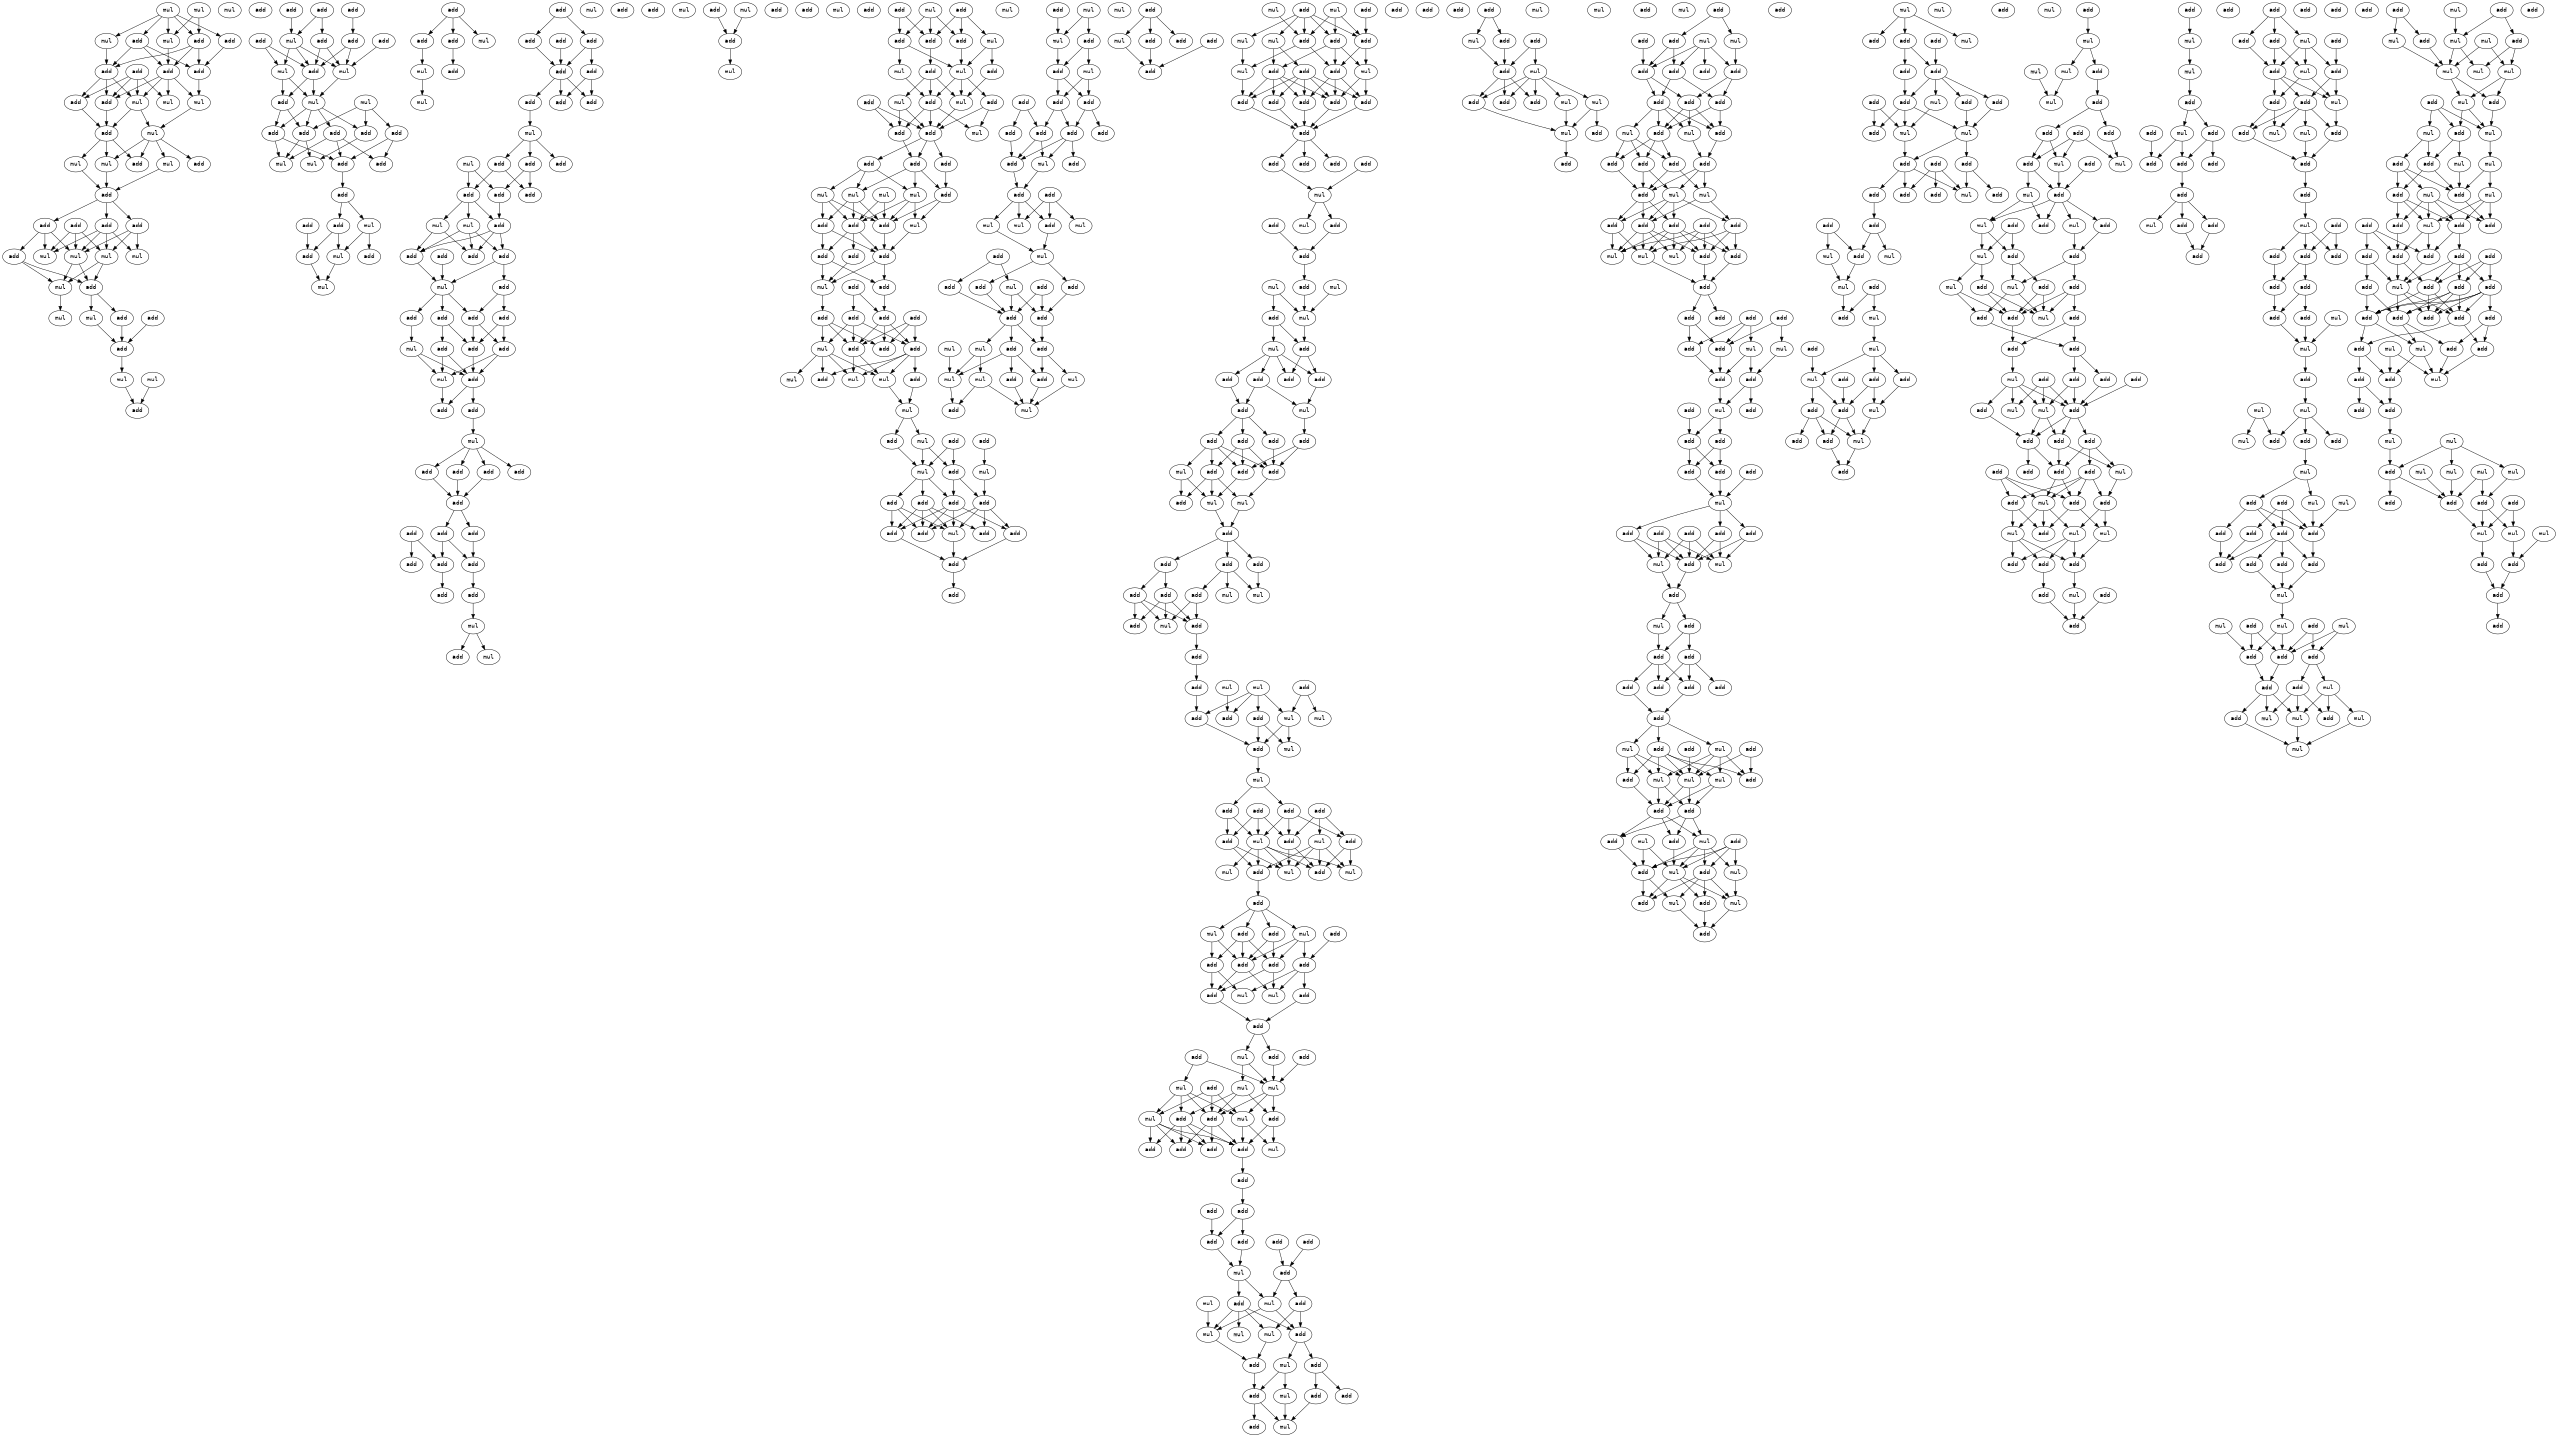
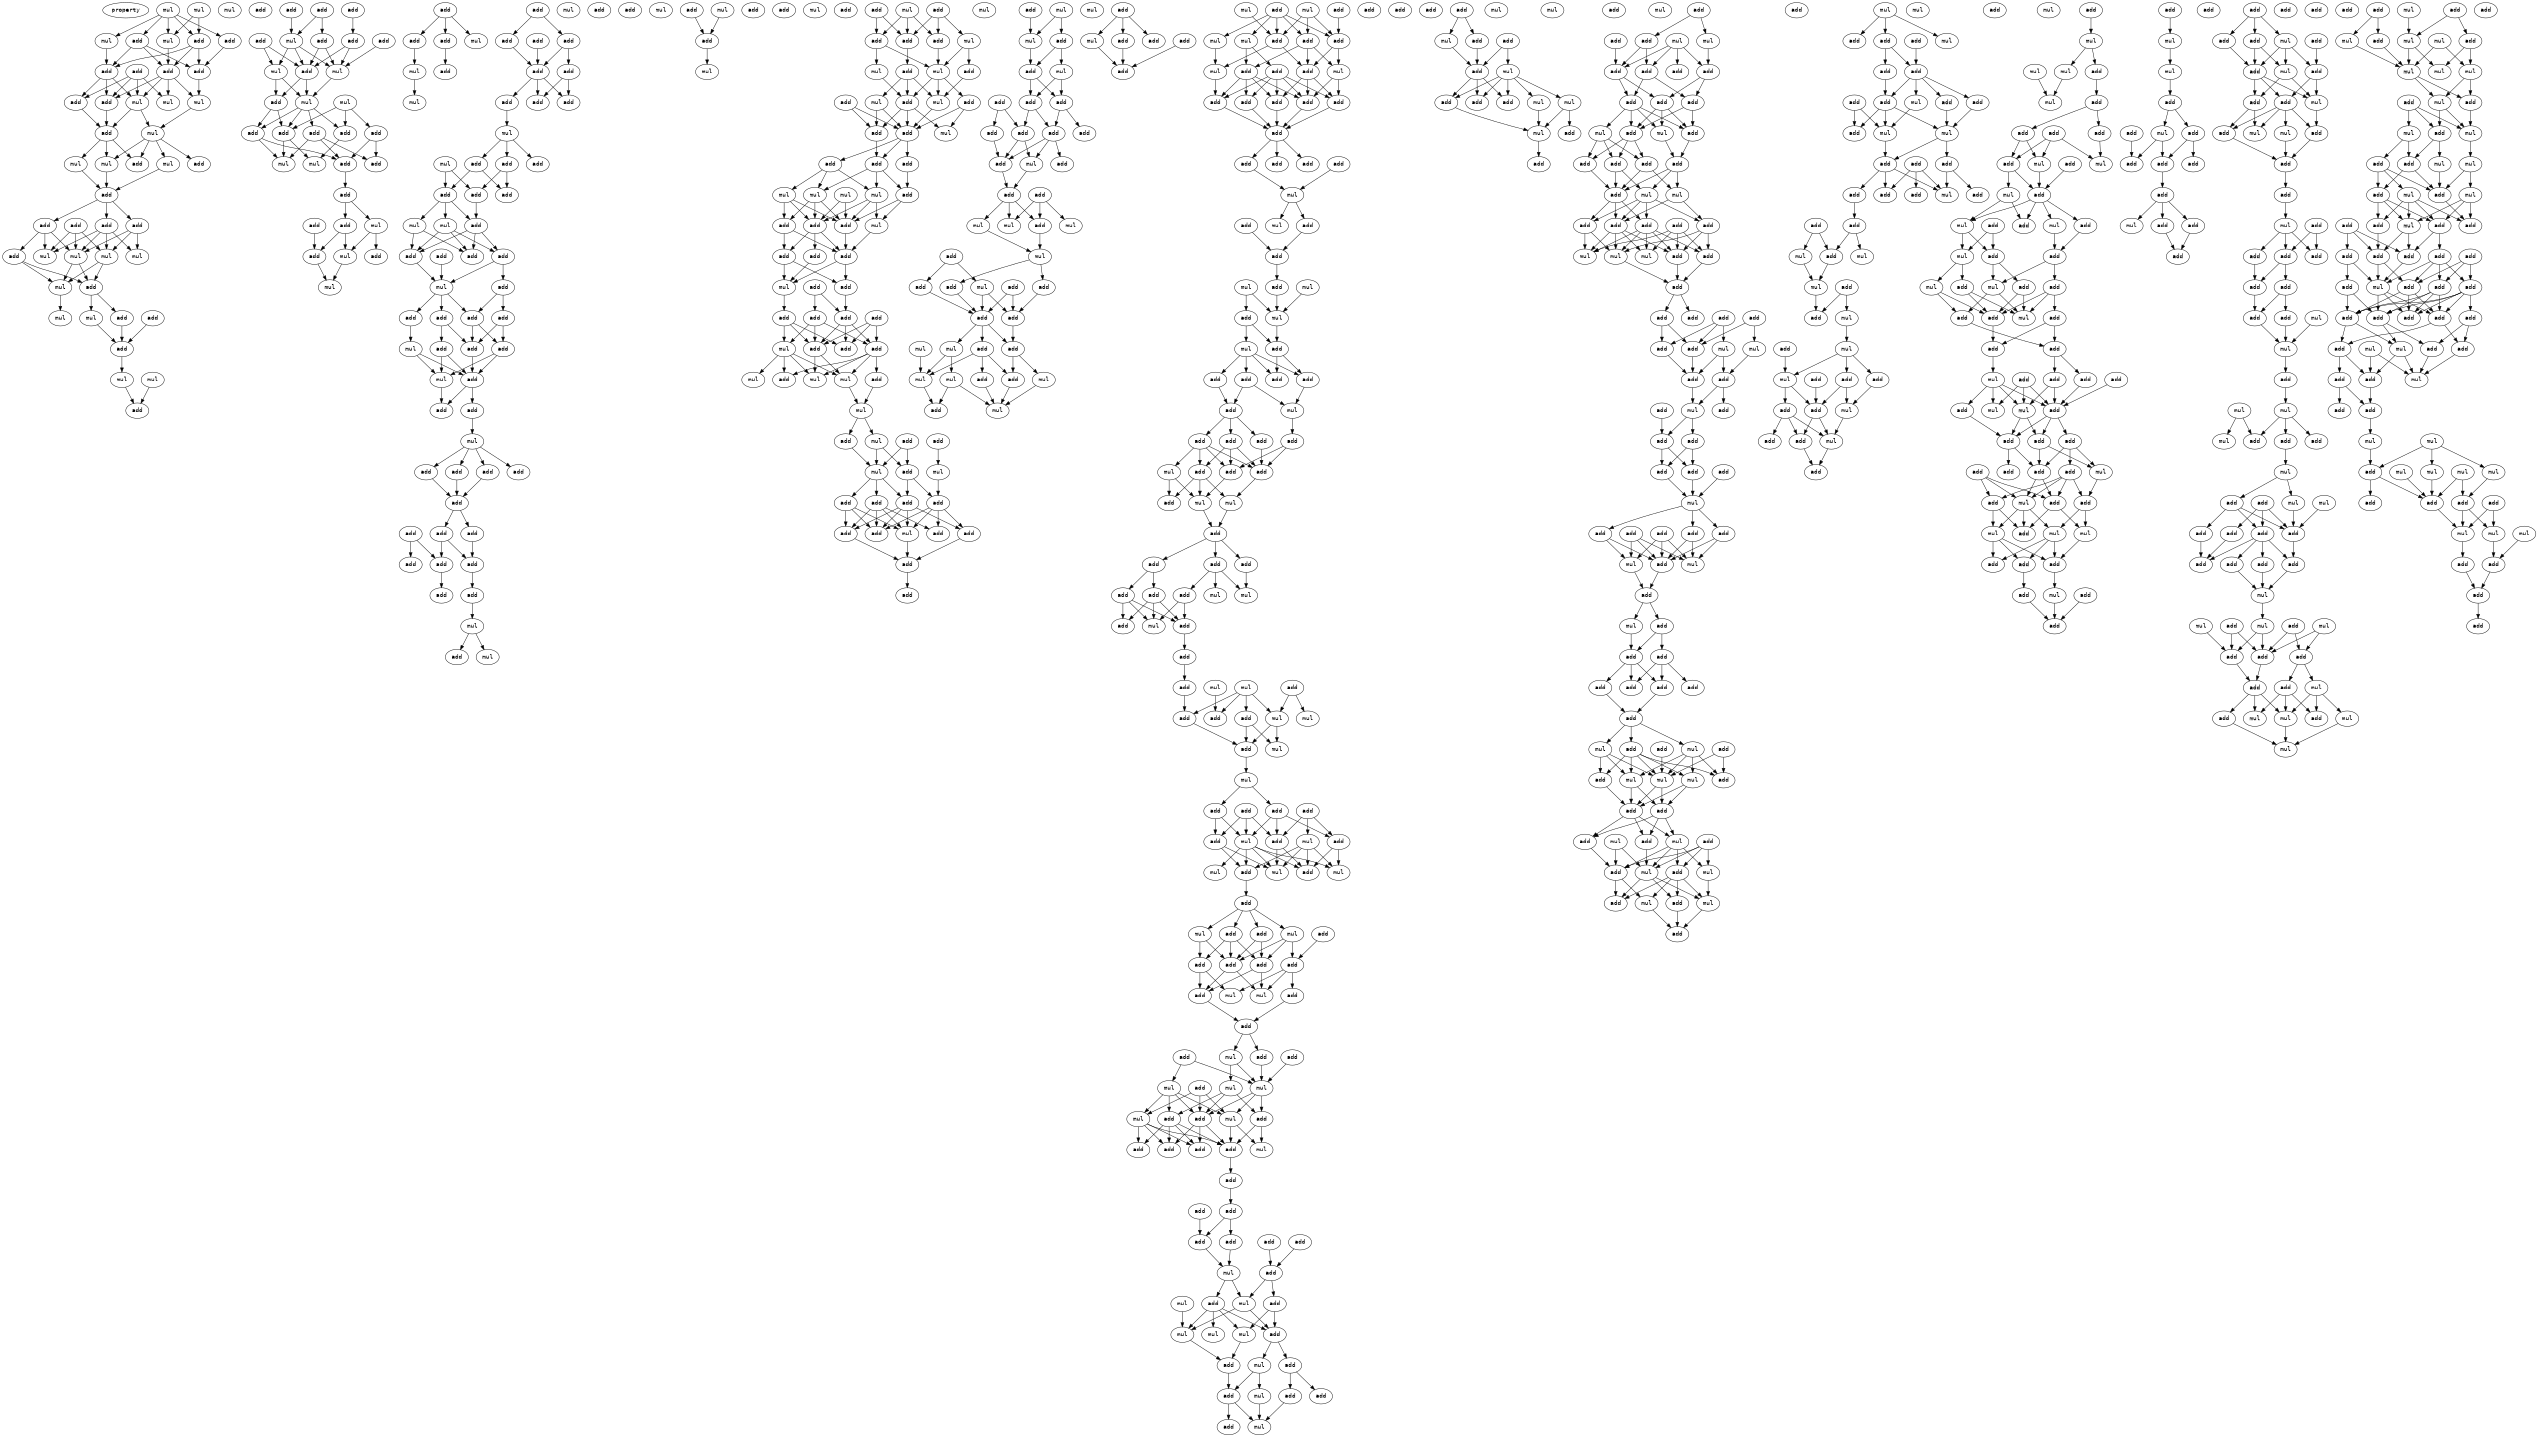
none -> (126, 10)
